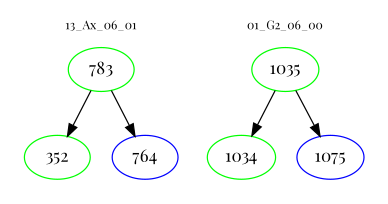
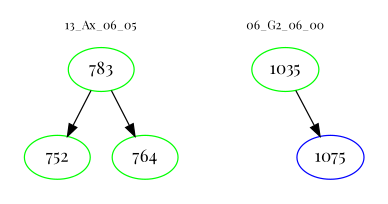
(101, 26) -> (101, 26)
(285, 26) -> (285, 26)
(57, 157) -> (57, 157)
(145, 157) -> (145, 157)
(241, 157) -> none
